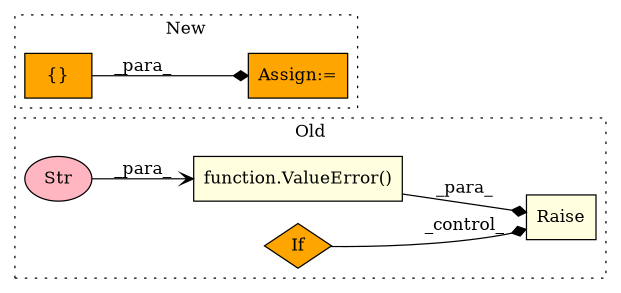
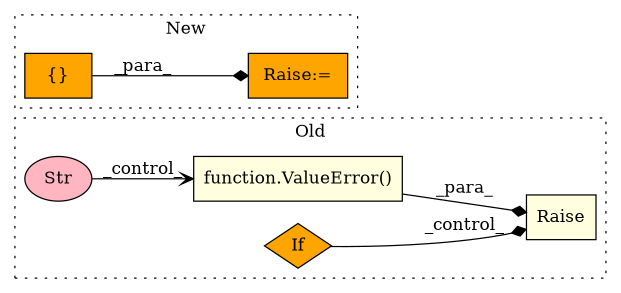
(298, 76) -> (298, 76)
(143, 169) -> (143, 169)
